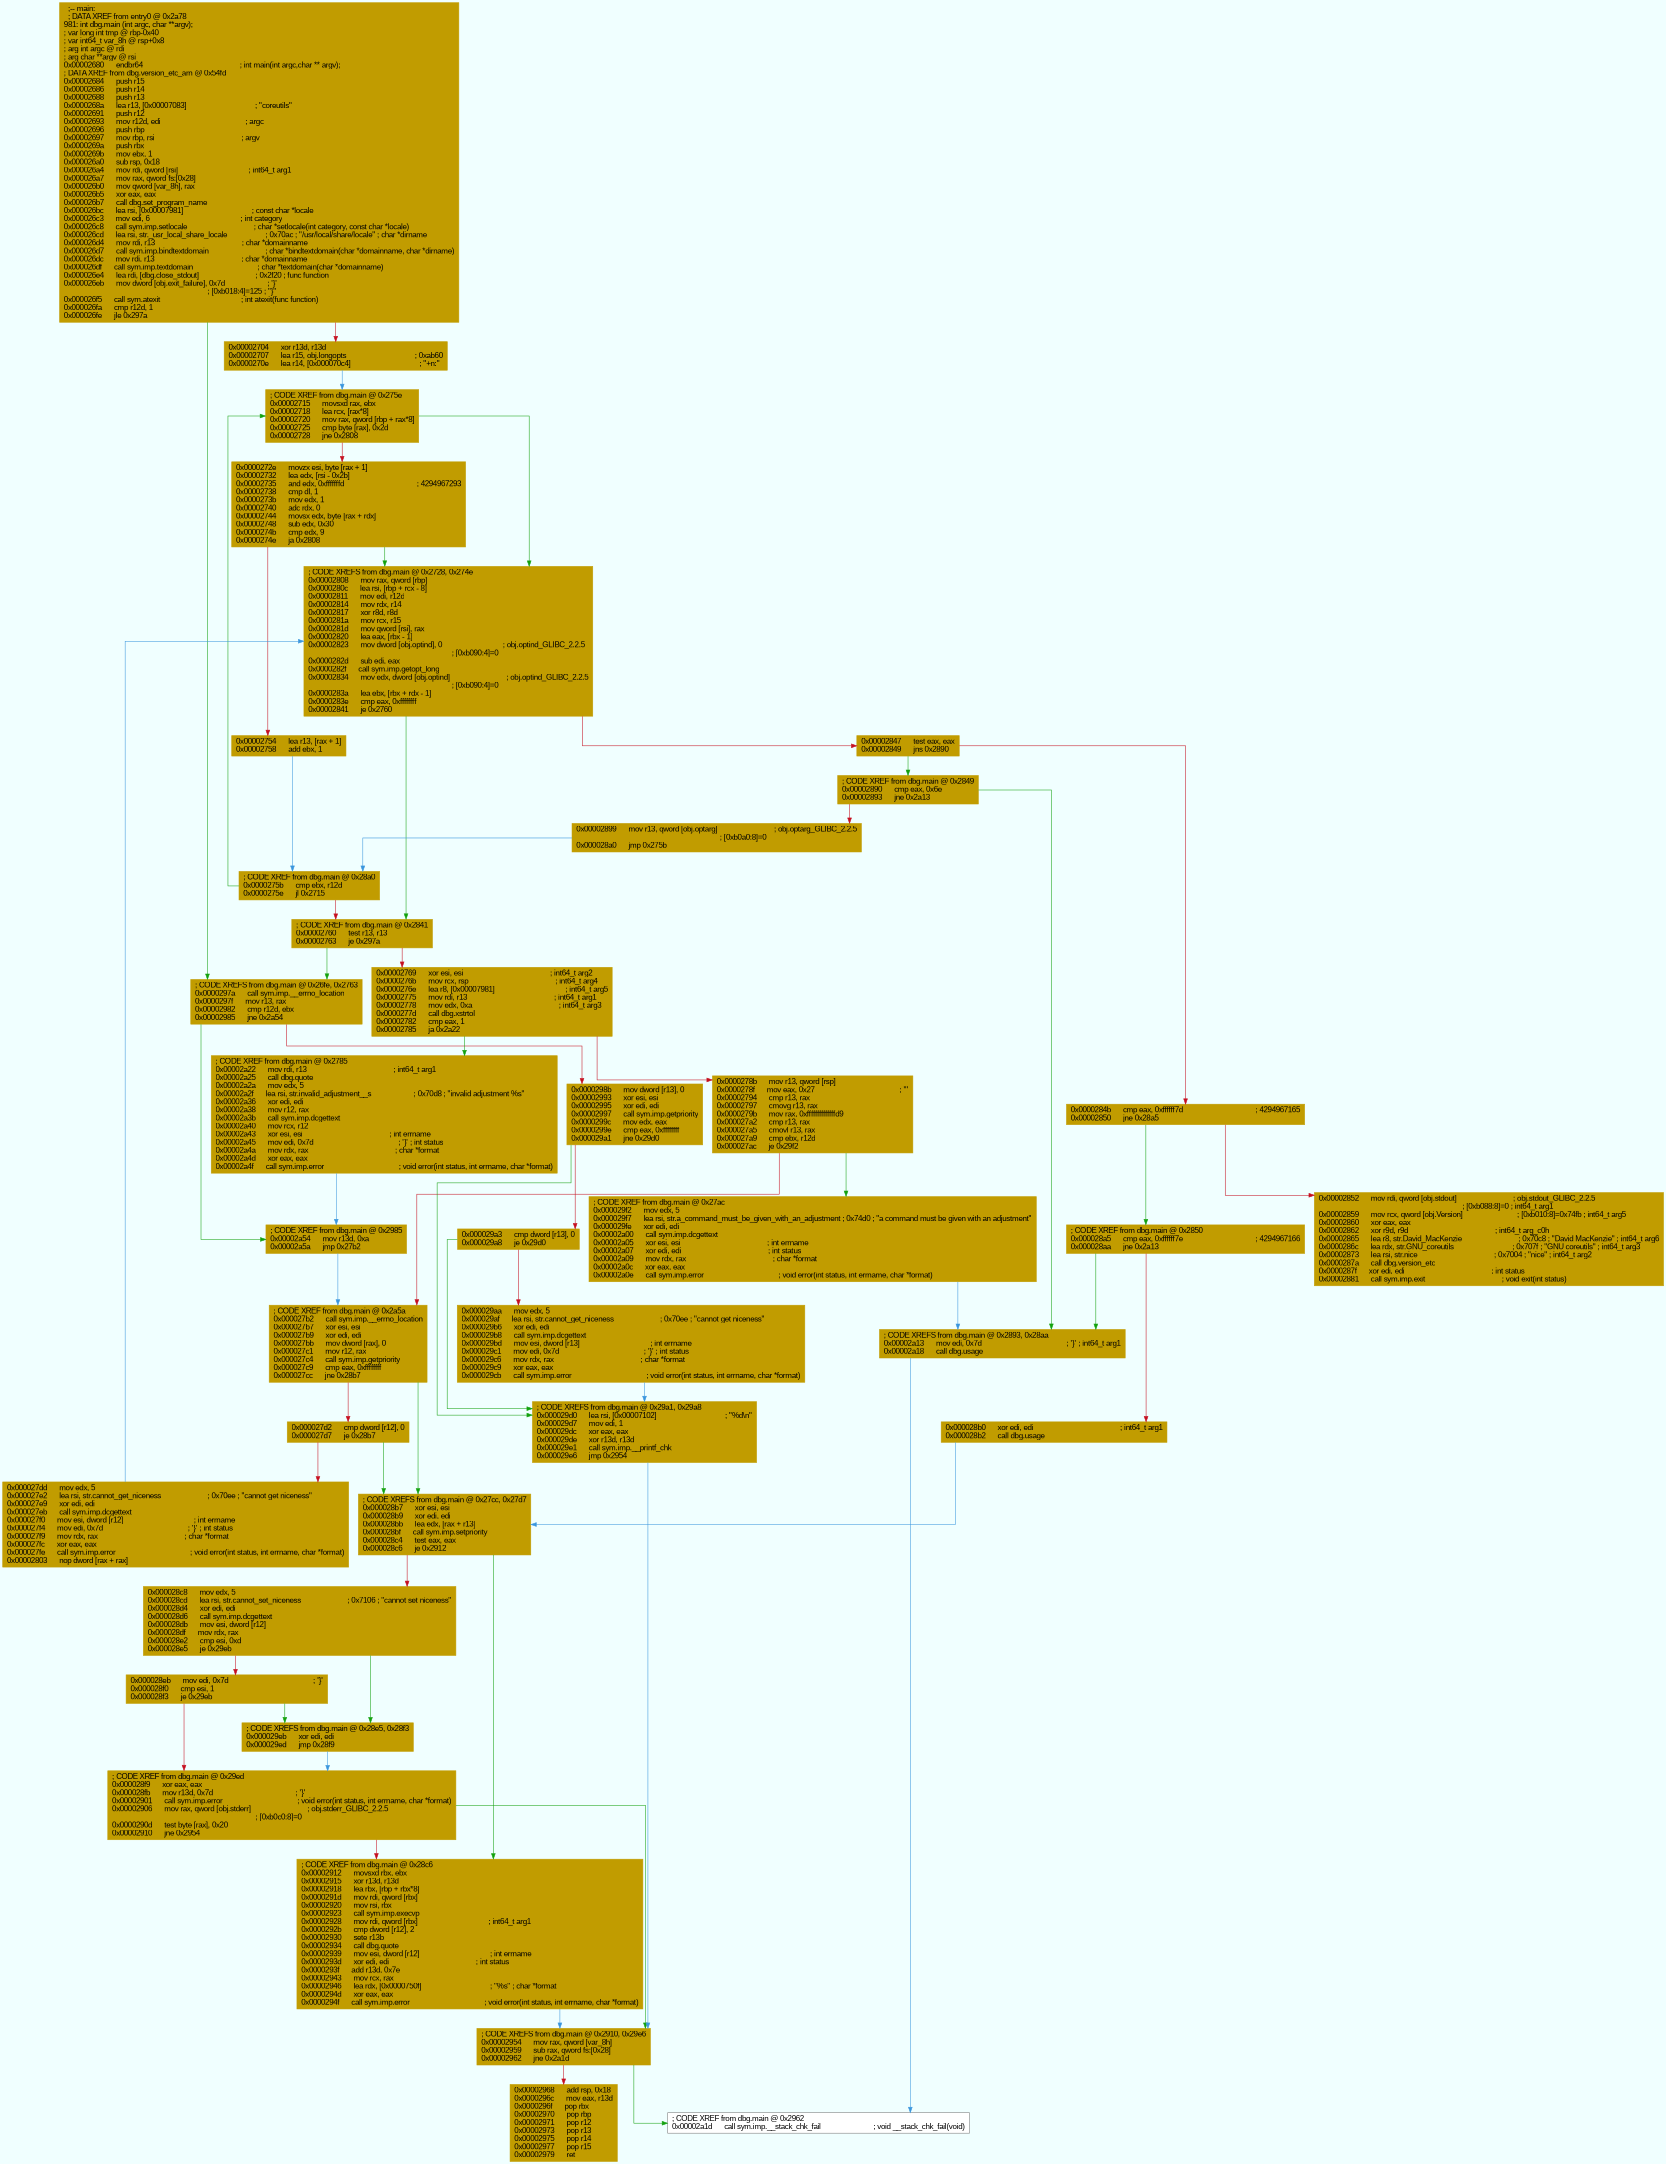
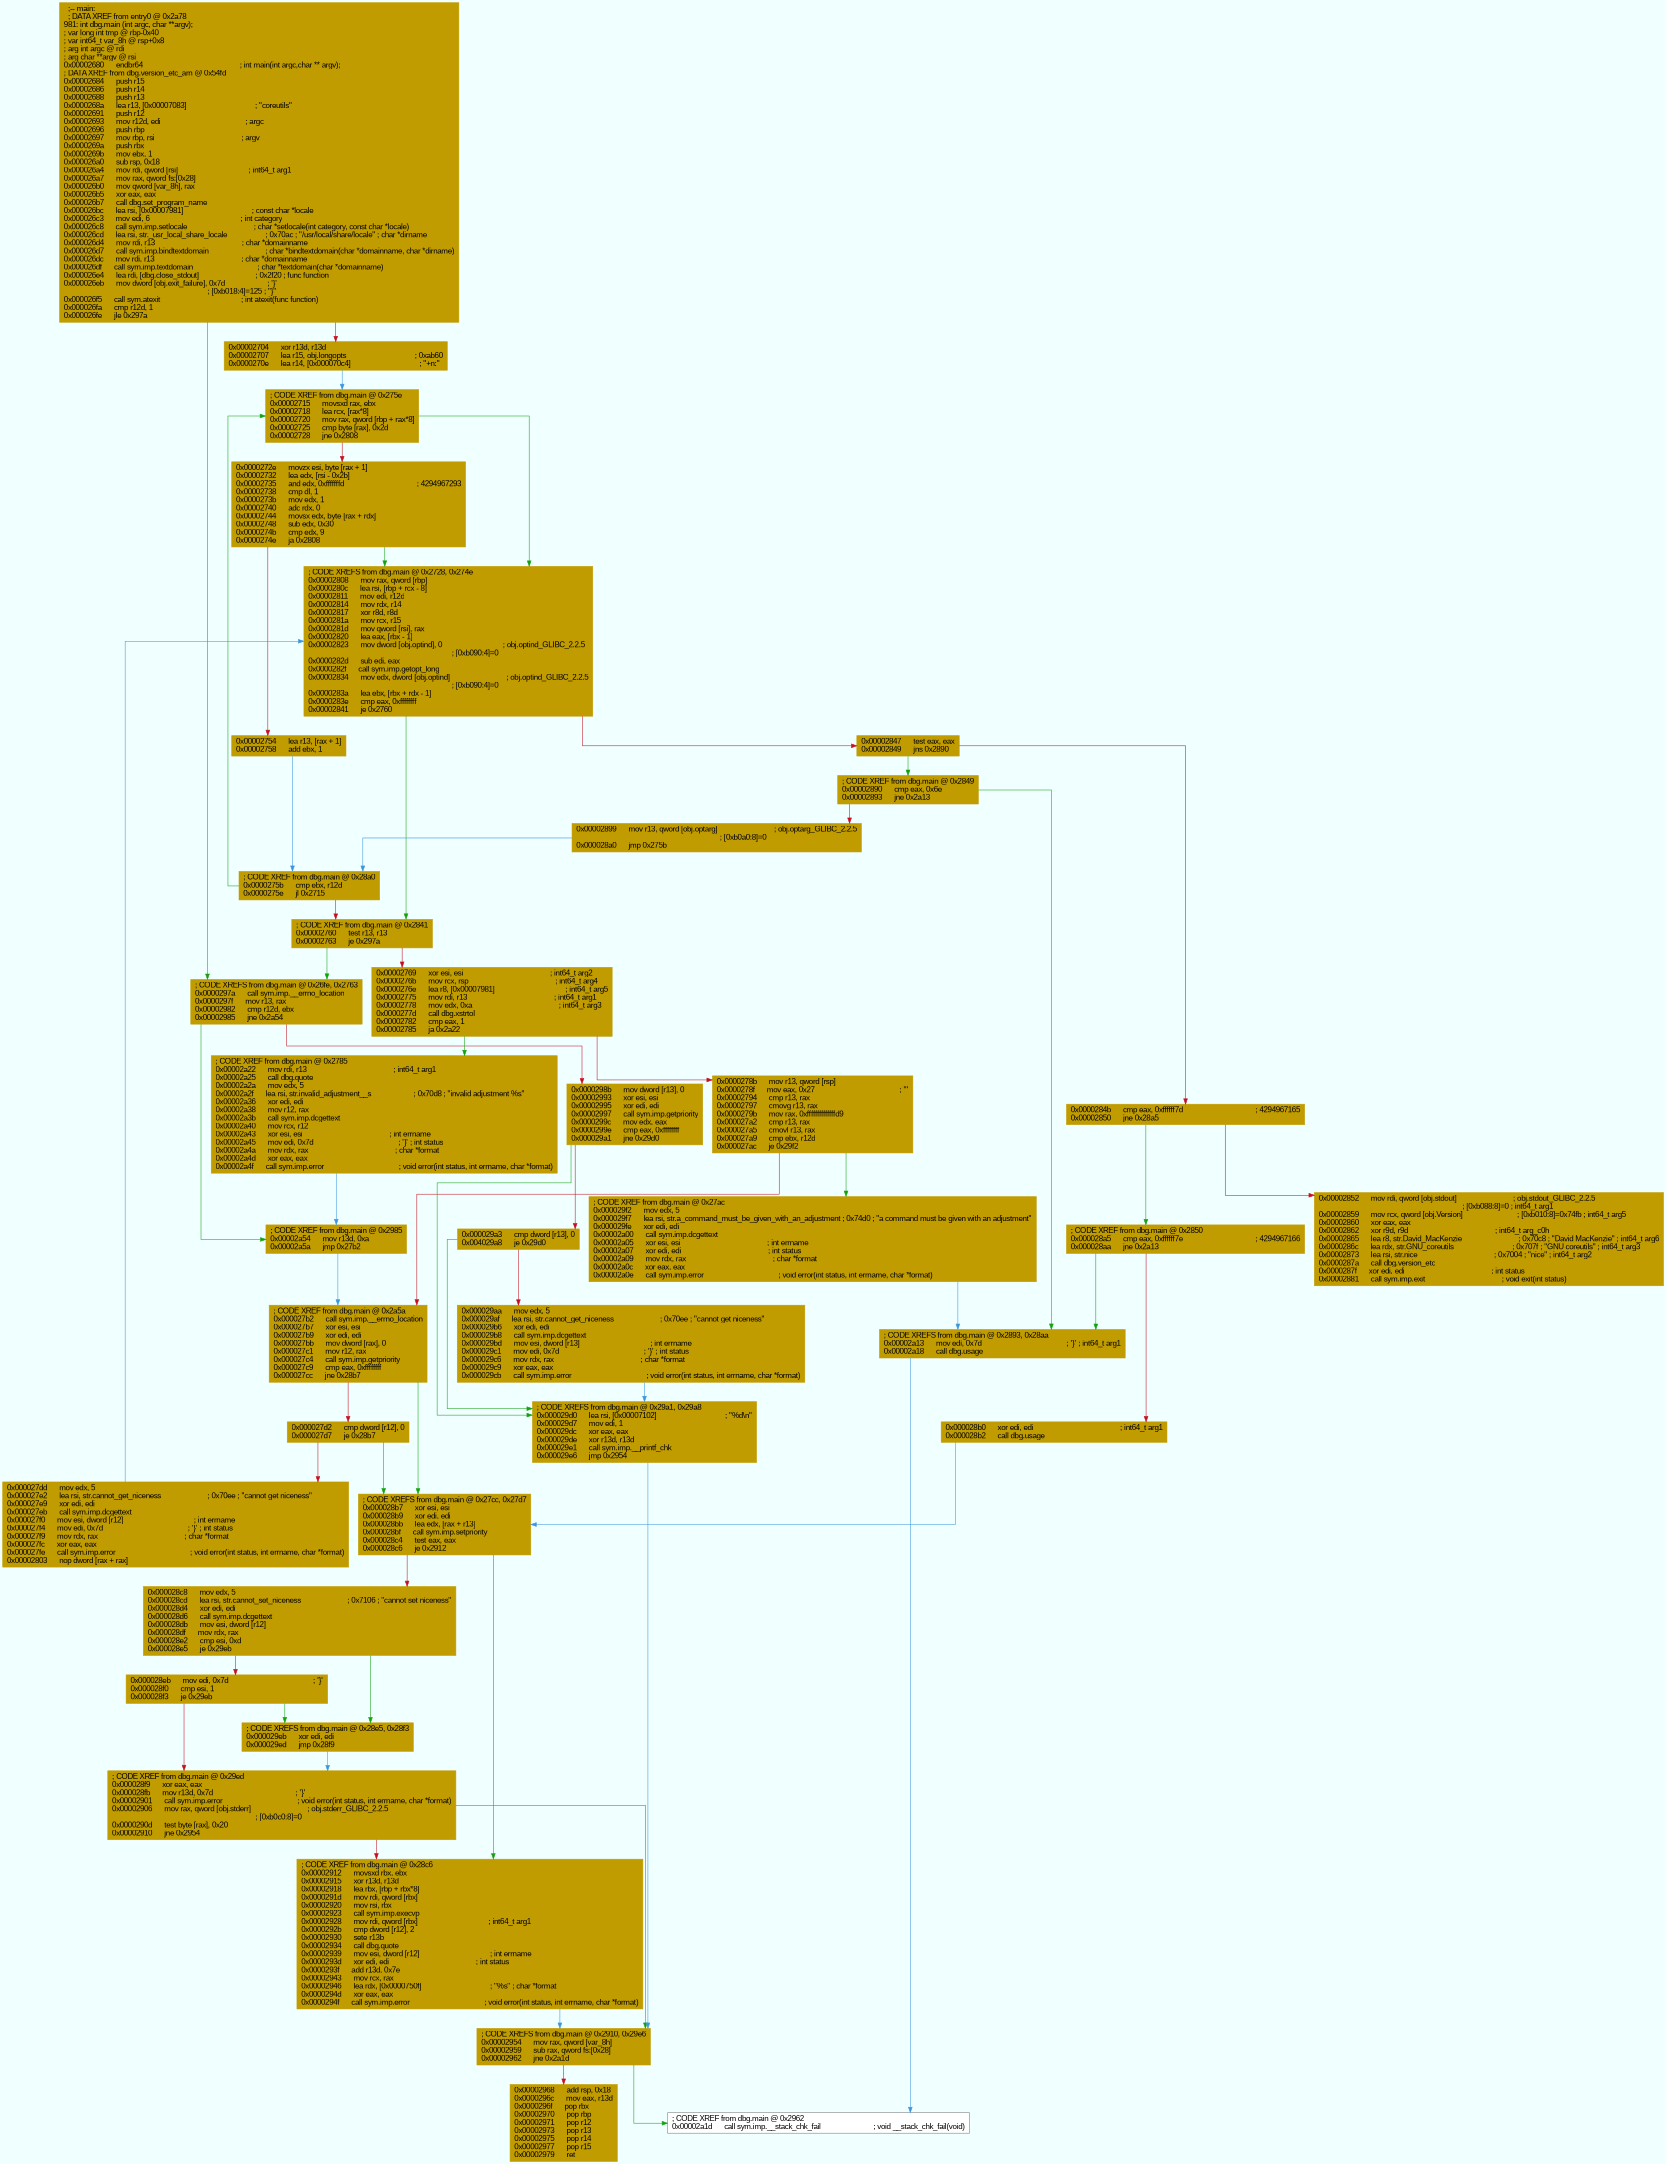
(518, 1239) -> (518, 1239)
